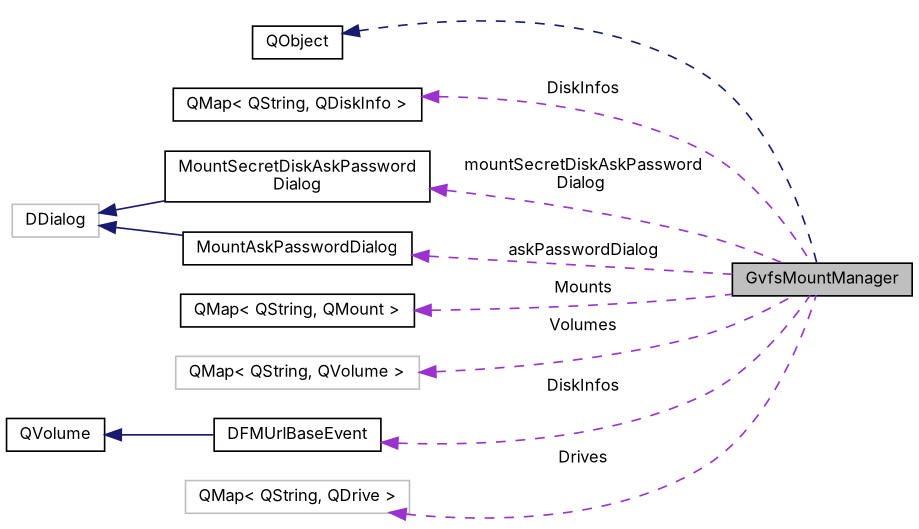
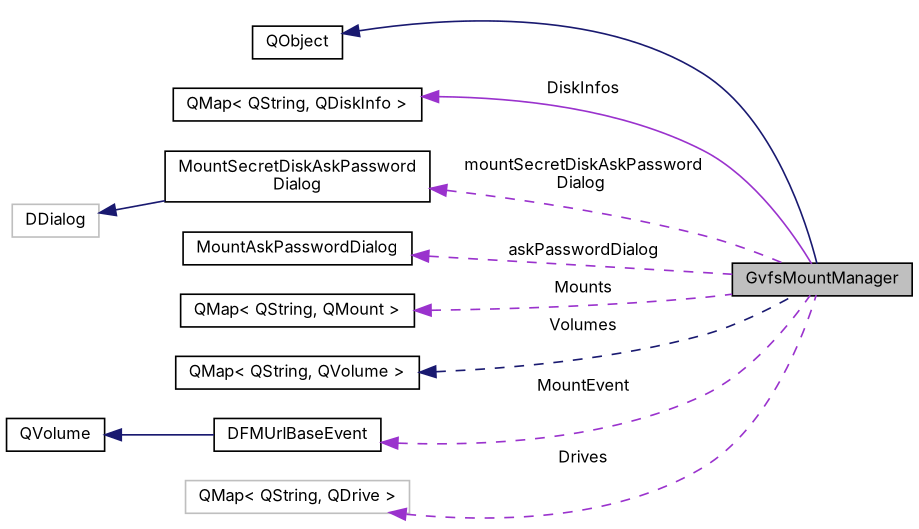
(646, 47) -> (646, 47)
(651, 129) -> (651, 129)
(149, 231) -> none
(620, 353) -> (620, 353)
(298, 373) -> (298, 373)
(581, 387) -> (581, 387)
